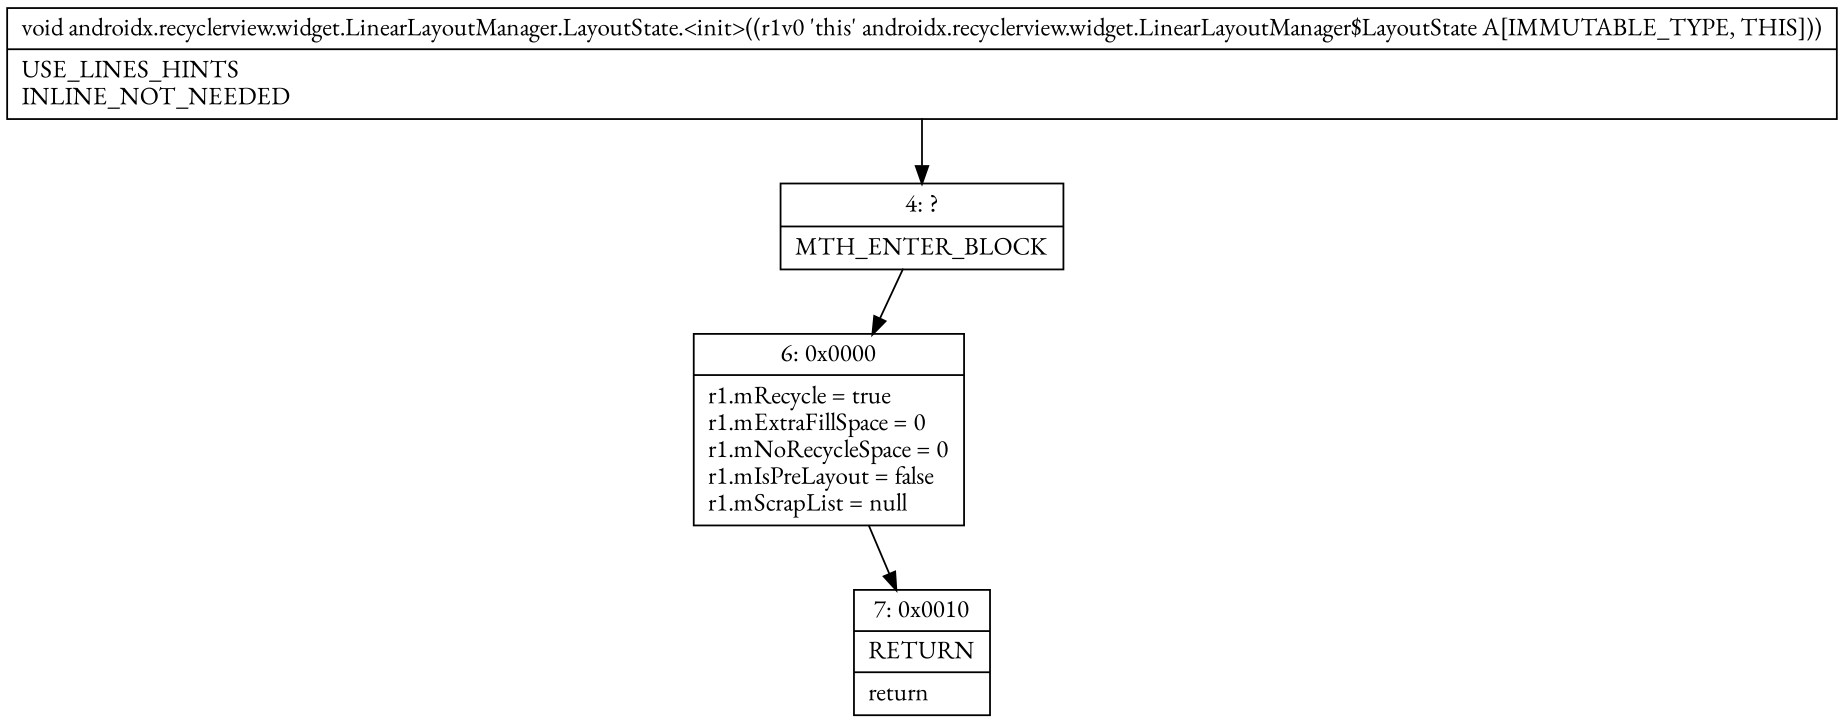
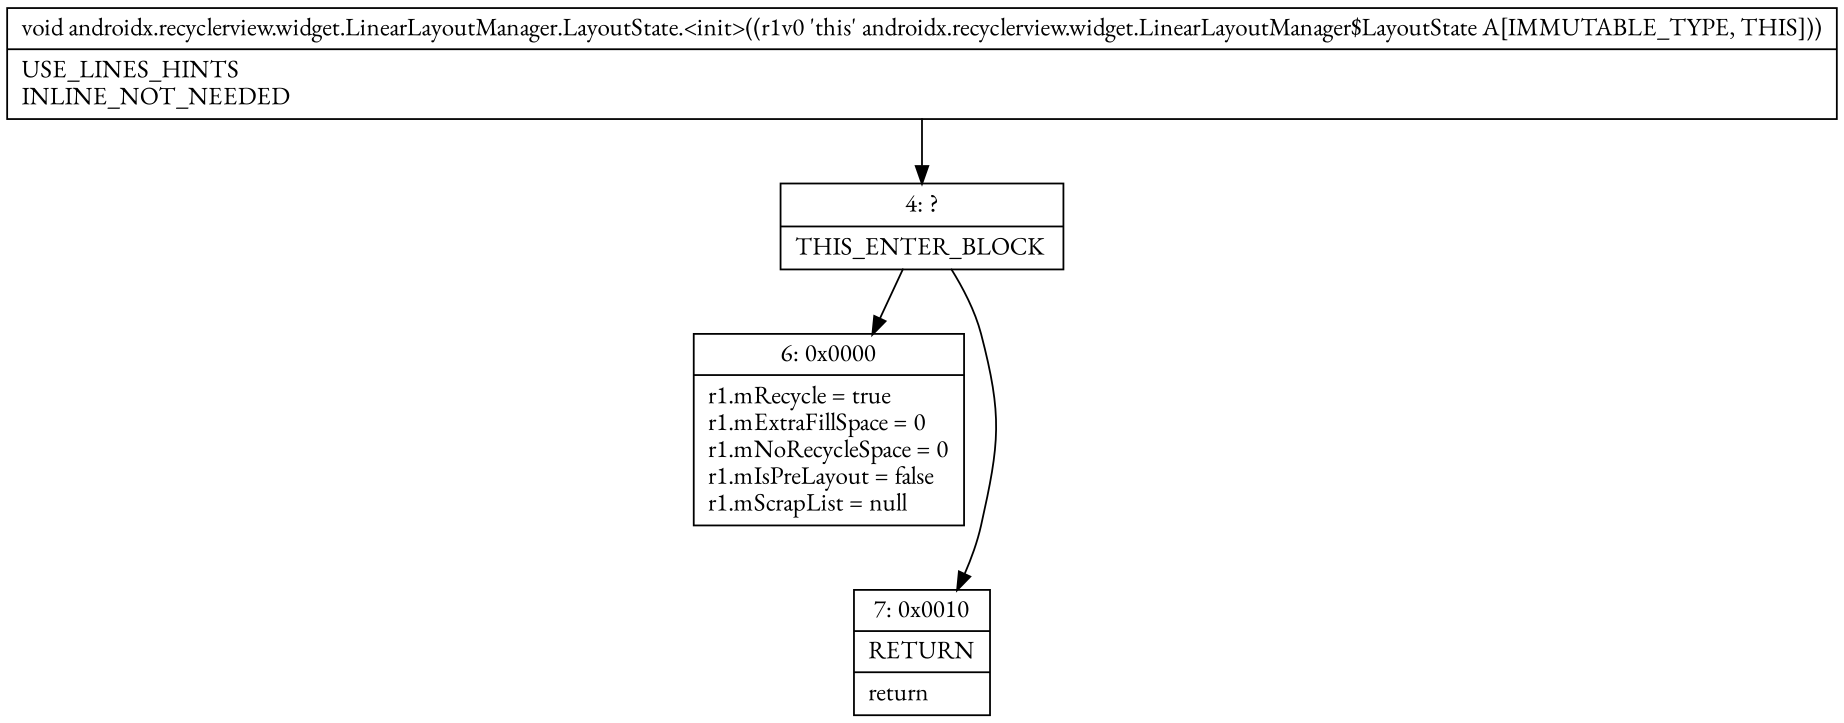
(922, 247) -> (920, 247)
(879, 549) -> (996, 419)
